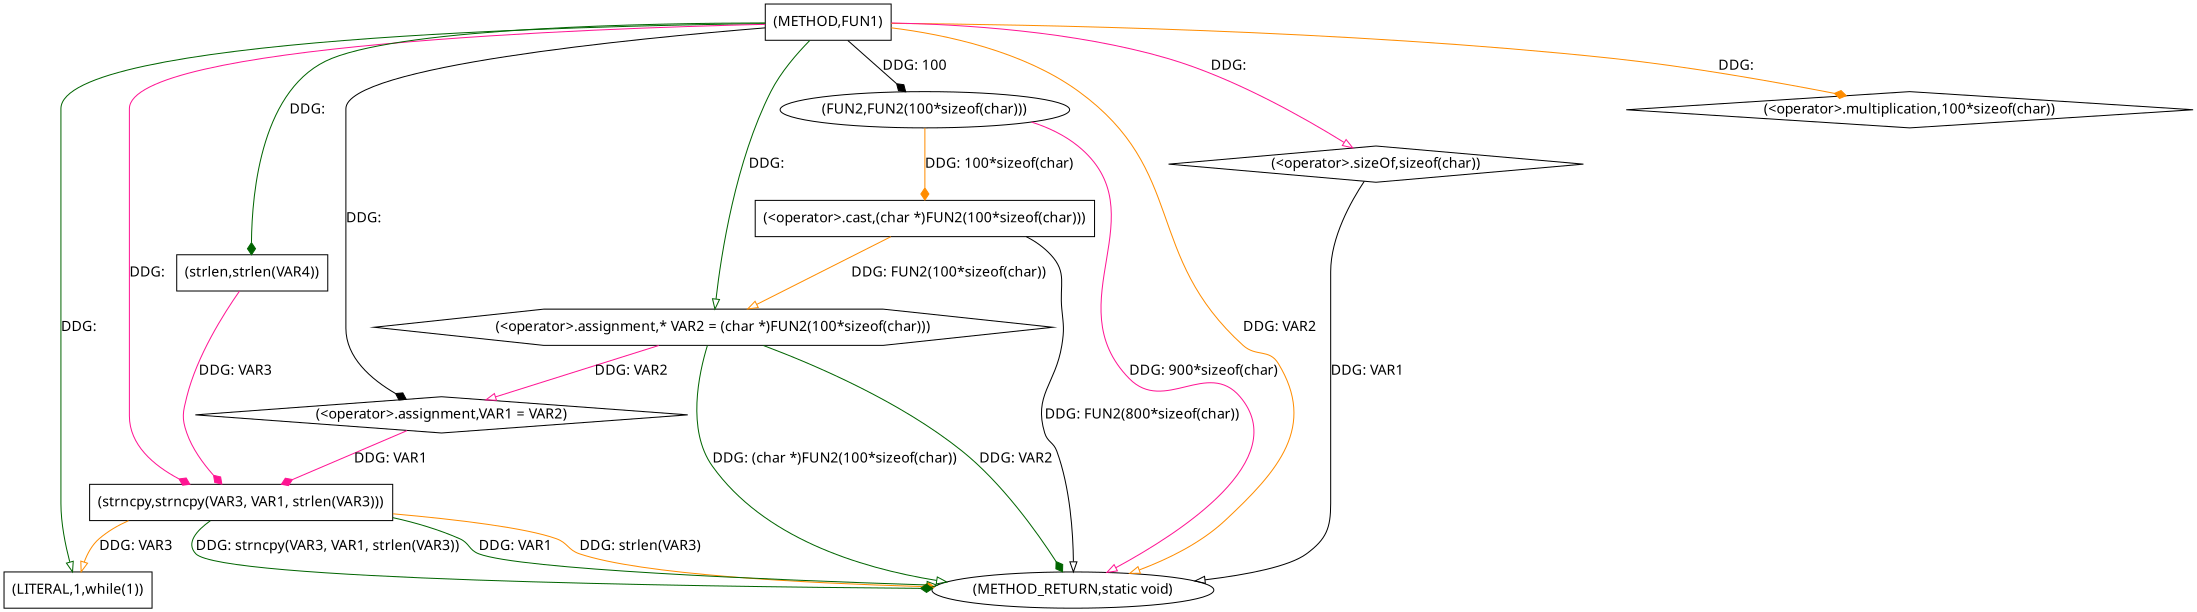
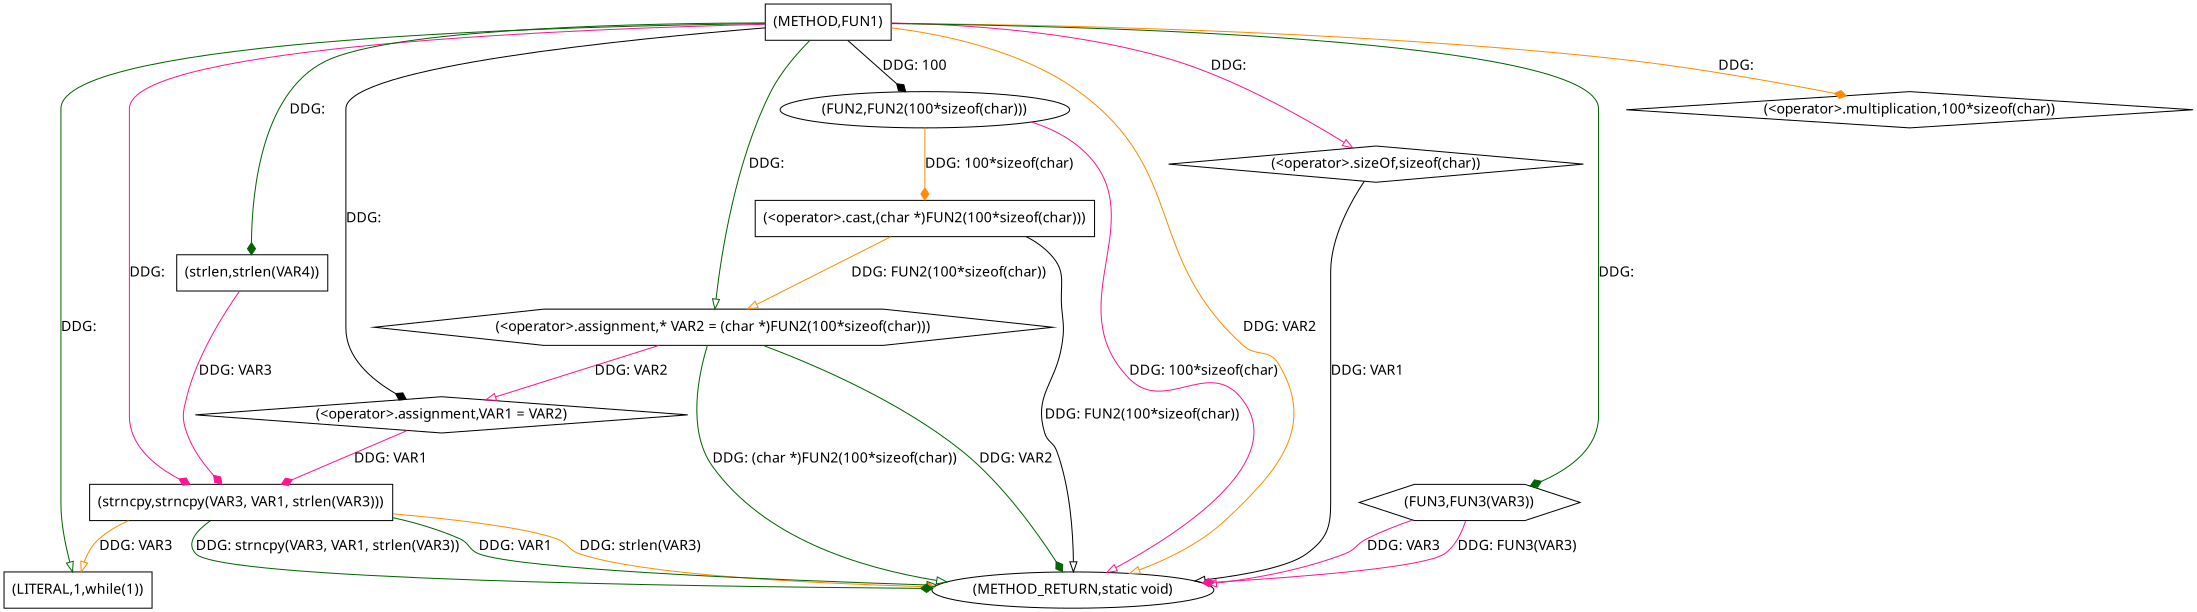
(1204, 371) -> (1204, 371)
(1142, 415) -> (1142, 415)
none -> (1470, 502)
